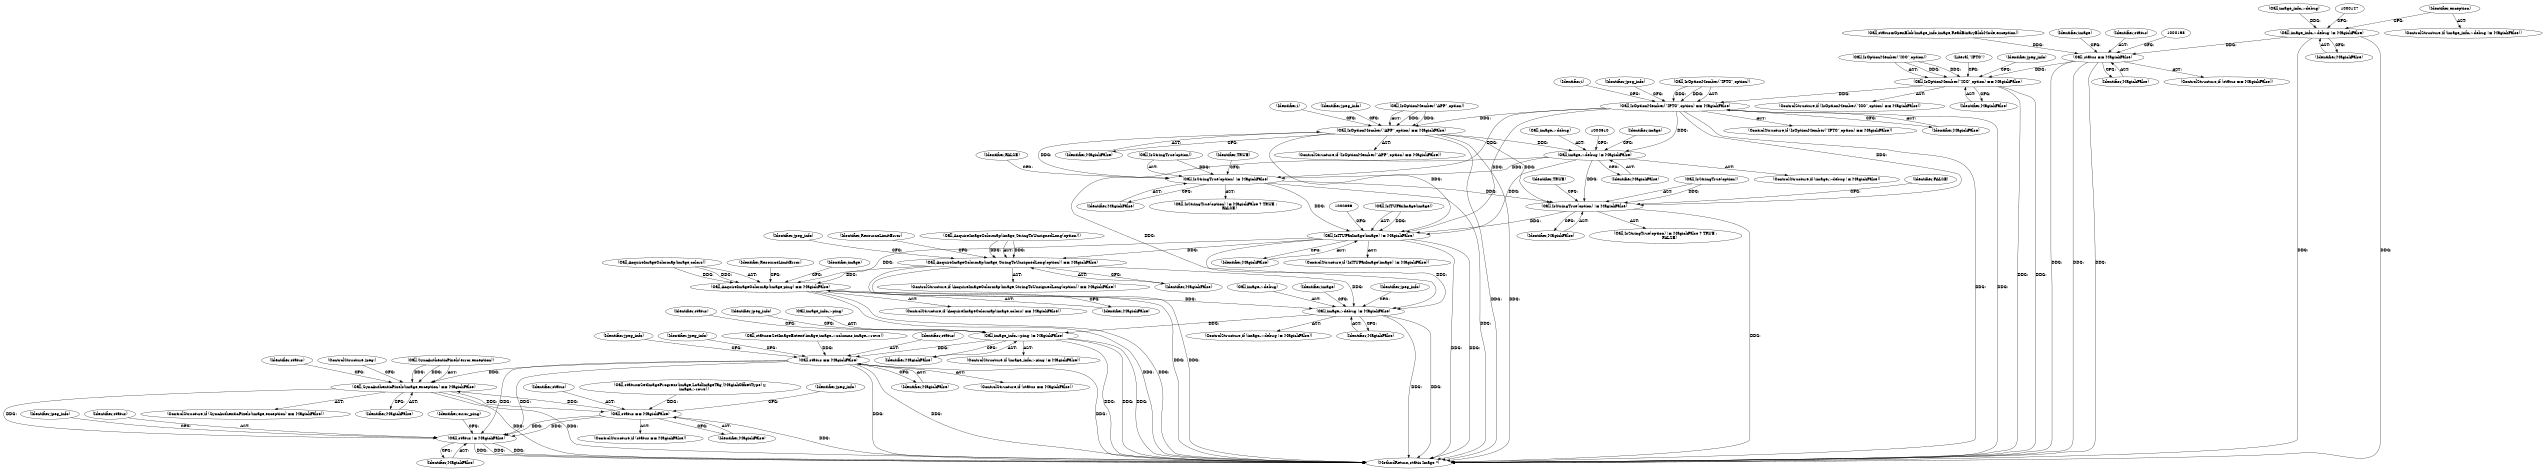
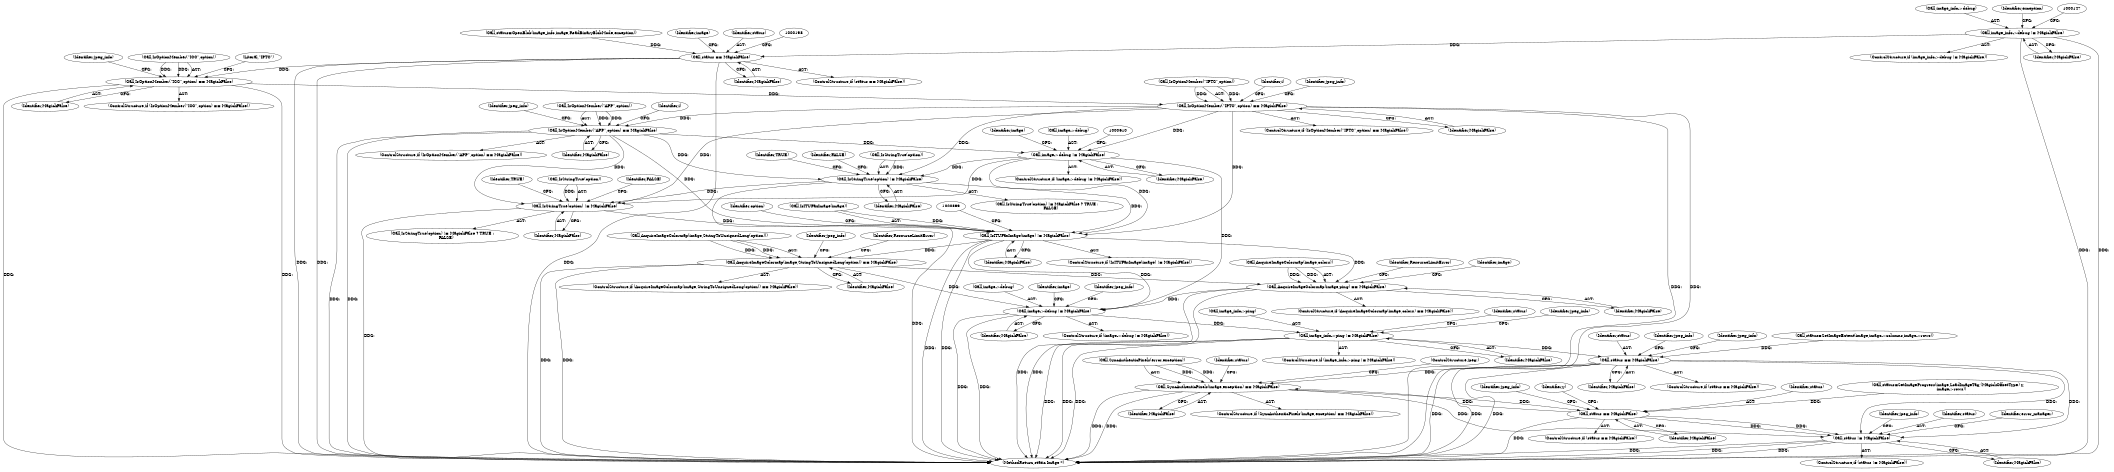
(2456, 20) -> (1977, 45)
(2316, 21) -> (1996, 21)
none -> (747, 206)
none -> (1554, 387)
(459, 414) -> (2027, 414)
none -> (1862, 463)
